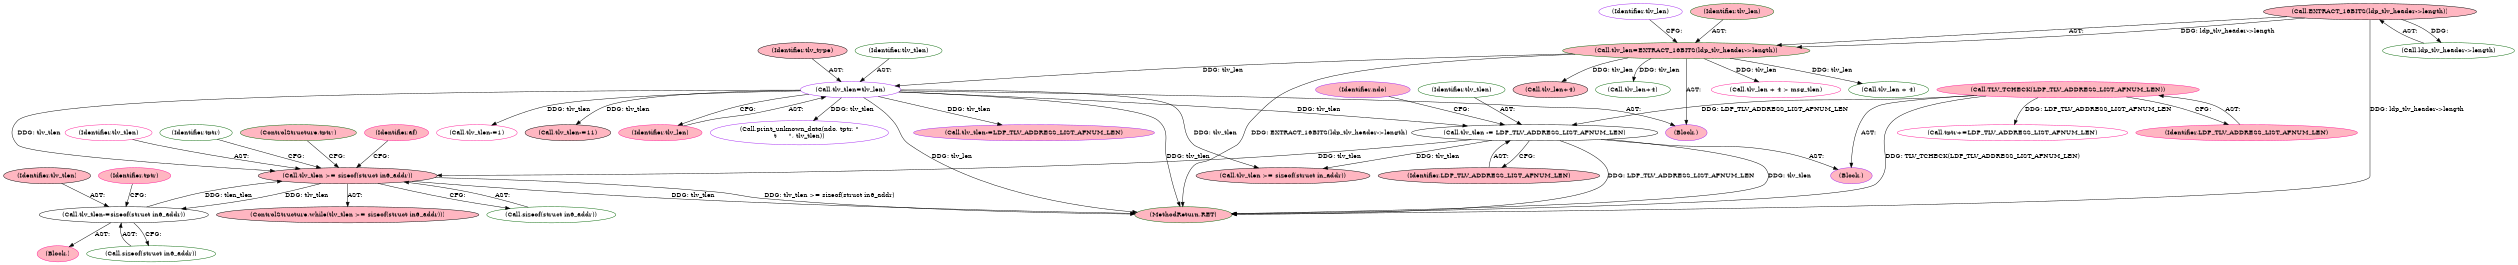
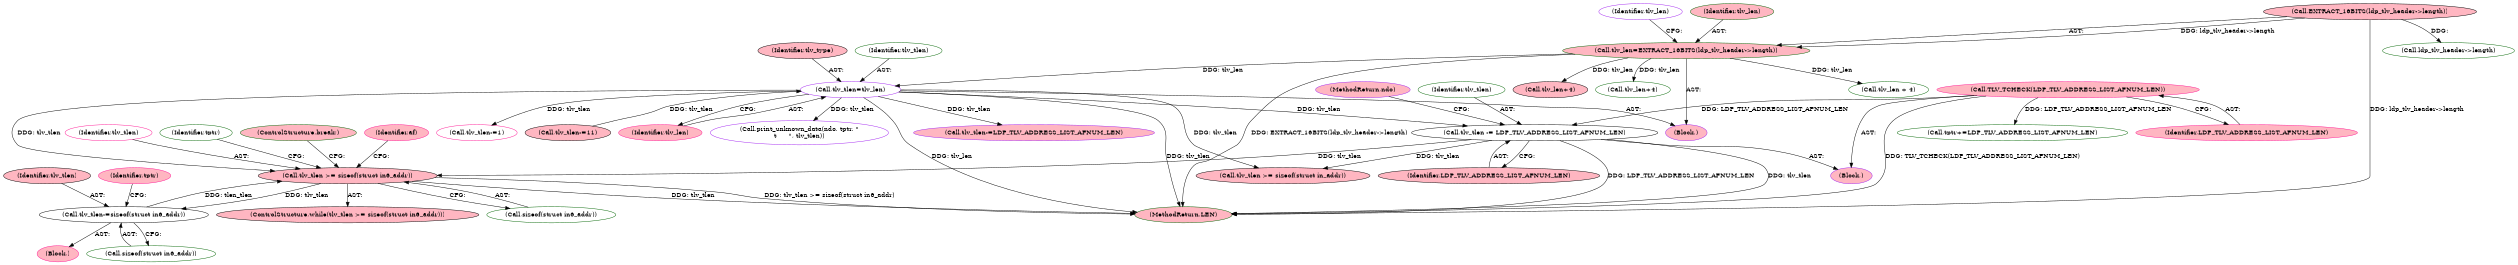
(2403, 35) -> none
(1363, 90) -> (1363, 90)
(1776, 90) -> none
(637, 99) -> (693, 102)
(298, 133) -> (298, 133)
(2012, 133) -> (2012, 133)
(1183, 215) -> (1183, 215)
